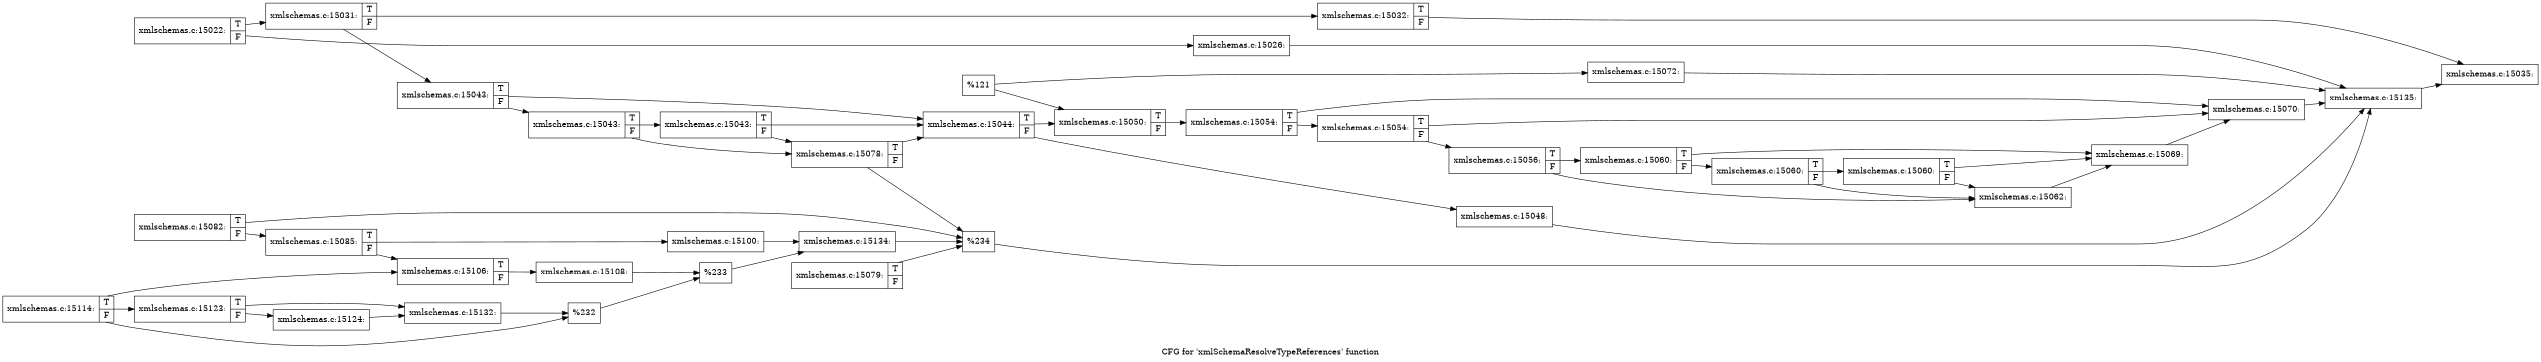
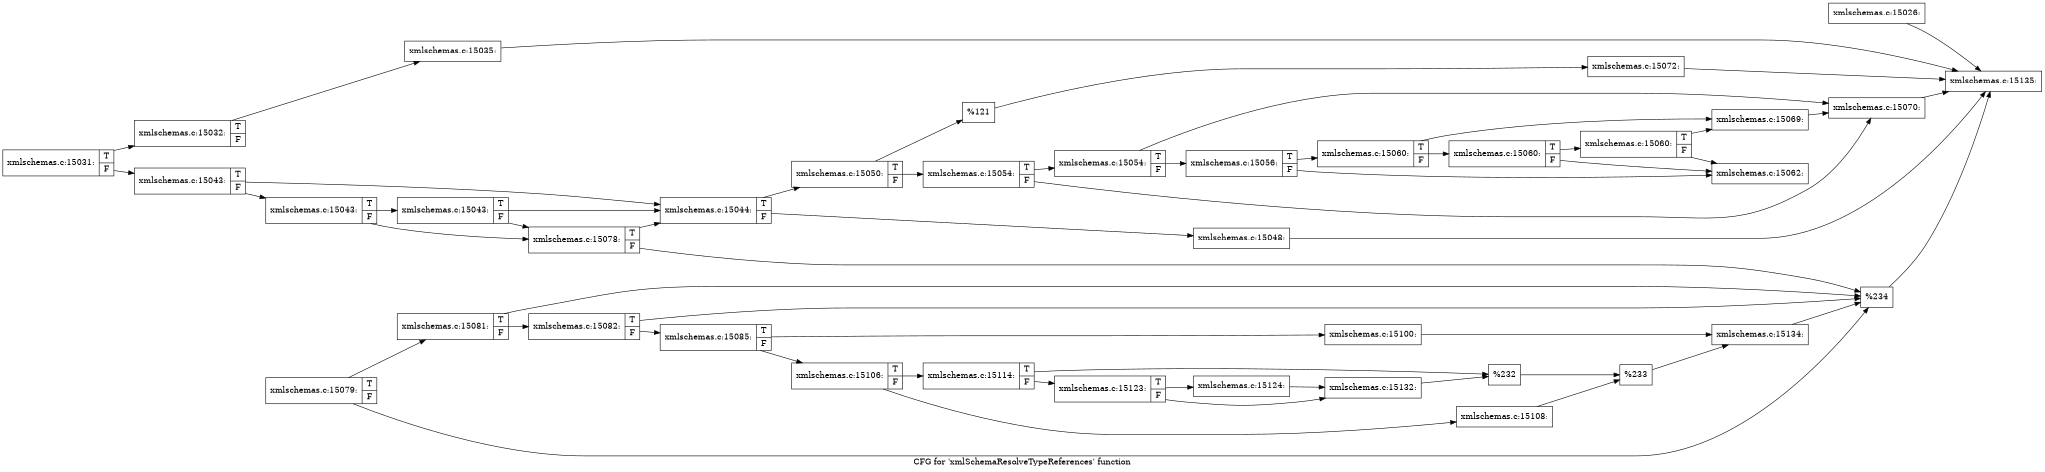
(190, 31) -> none
(2429, 87) -> (1228, 40)
(1027, 99) -> (916, 142)
(2079, 177) -> none
(249, 279) -> (910, 376)
none -> (453, 327)
